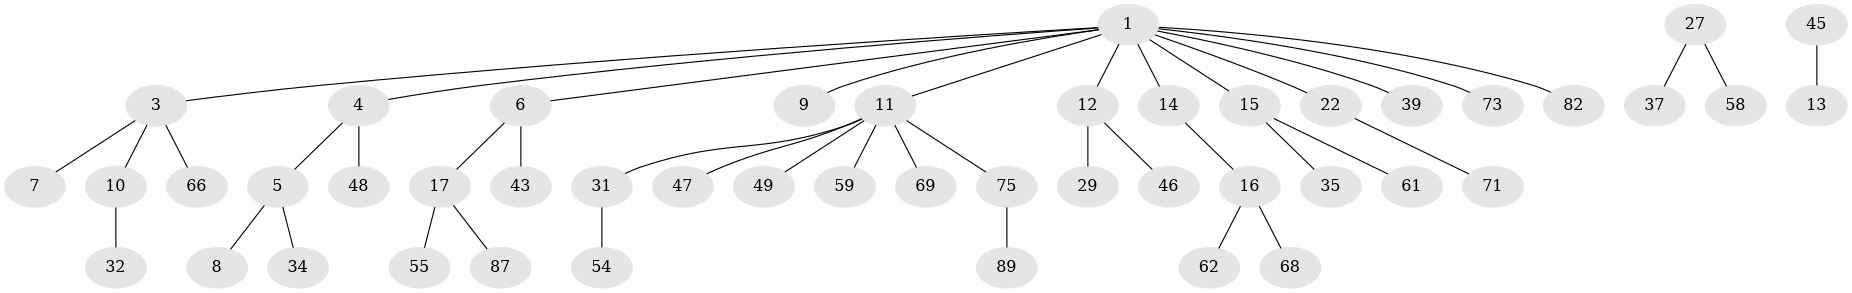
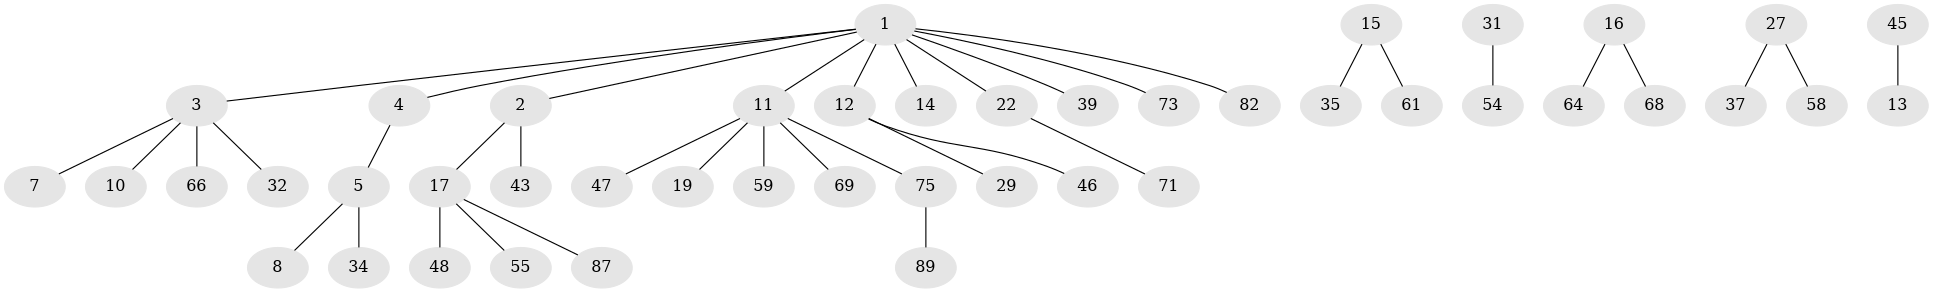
(1189, 65) -> none
(521, 106) -> (521, 106)
(804, 106) -> none
(359, 146) -> (440, 227)
(744, 146) -> none
(1209, 146) -> none
(764, 187) -> (683, 187)
(116, 227) -> (237, 146)
(1209, 268) -> (1574, 106)
